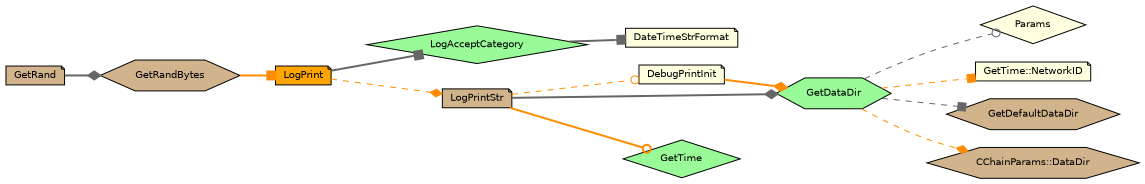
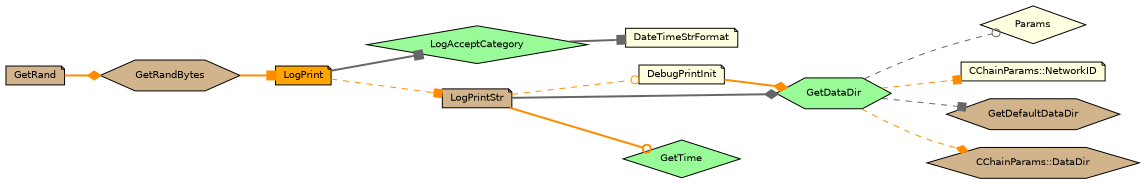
(1033, 71) -> (1033, 71)
(76, 75) -> (76, 75)
(381, 86) -> (382, 86)
